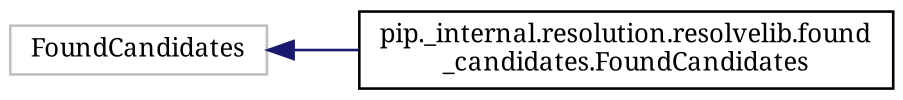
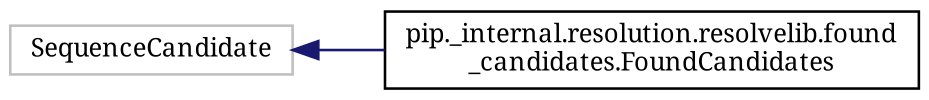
(139, 50) -> (151, 50)
